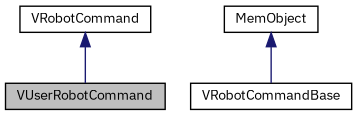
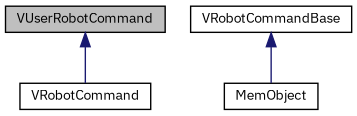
(85, 65) -> (85, 65)
(271, 65) -> (271, 65)
